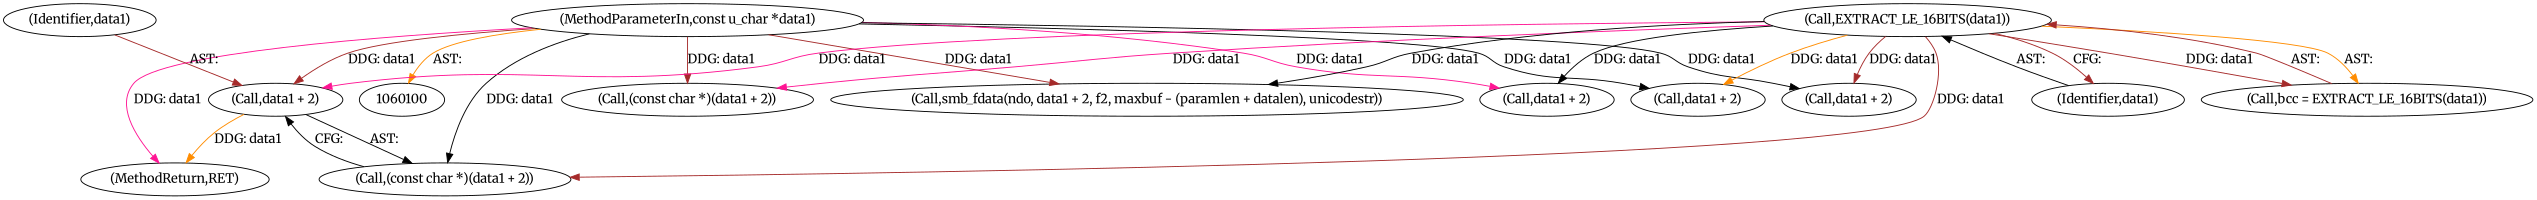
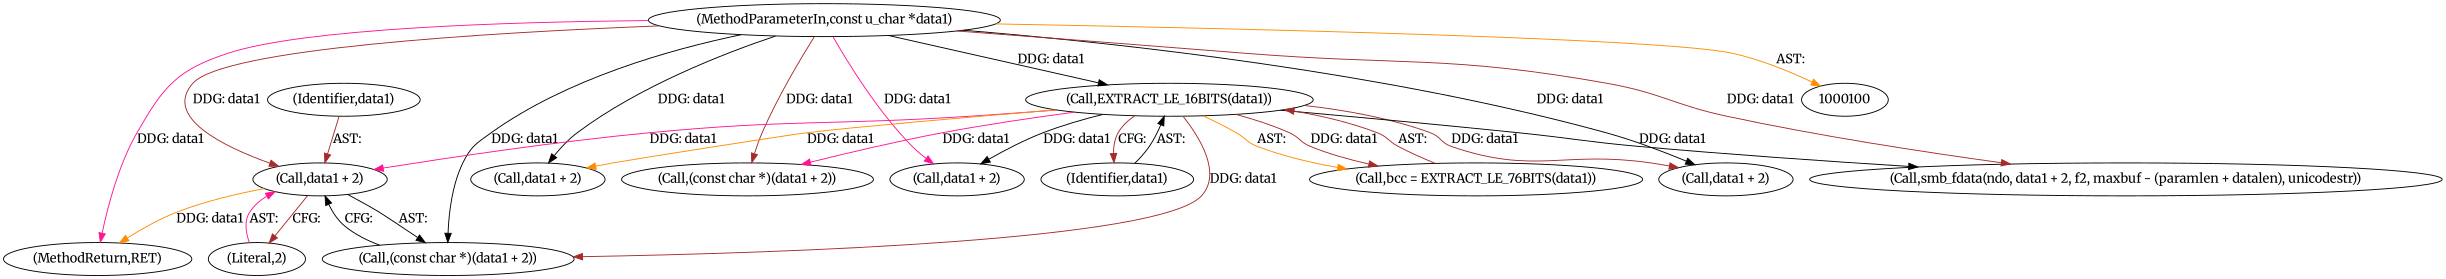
none -> (993, 59)
(402, 100) -> (1845, 100)
(2367, 100) -> (1476, 179)
none -> (257, 259)
